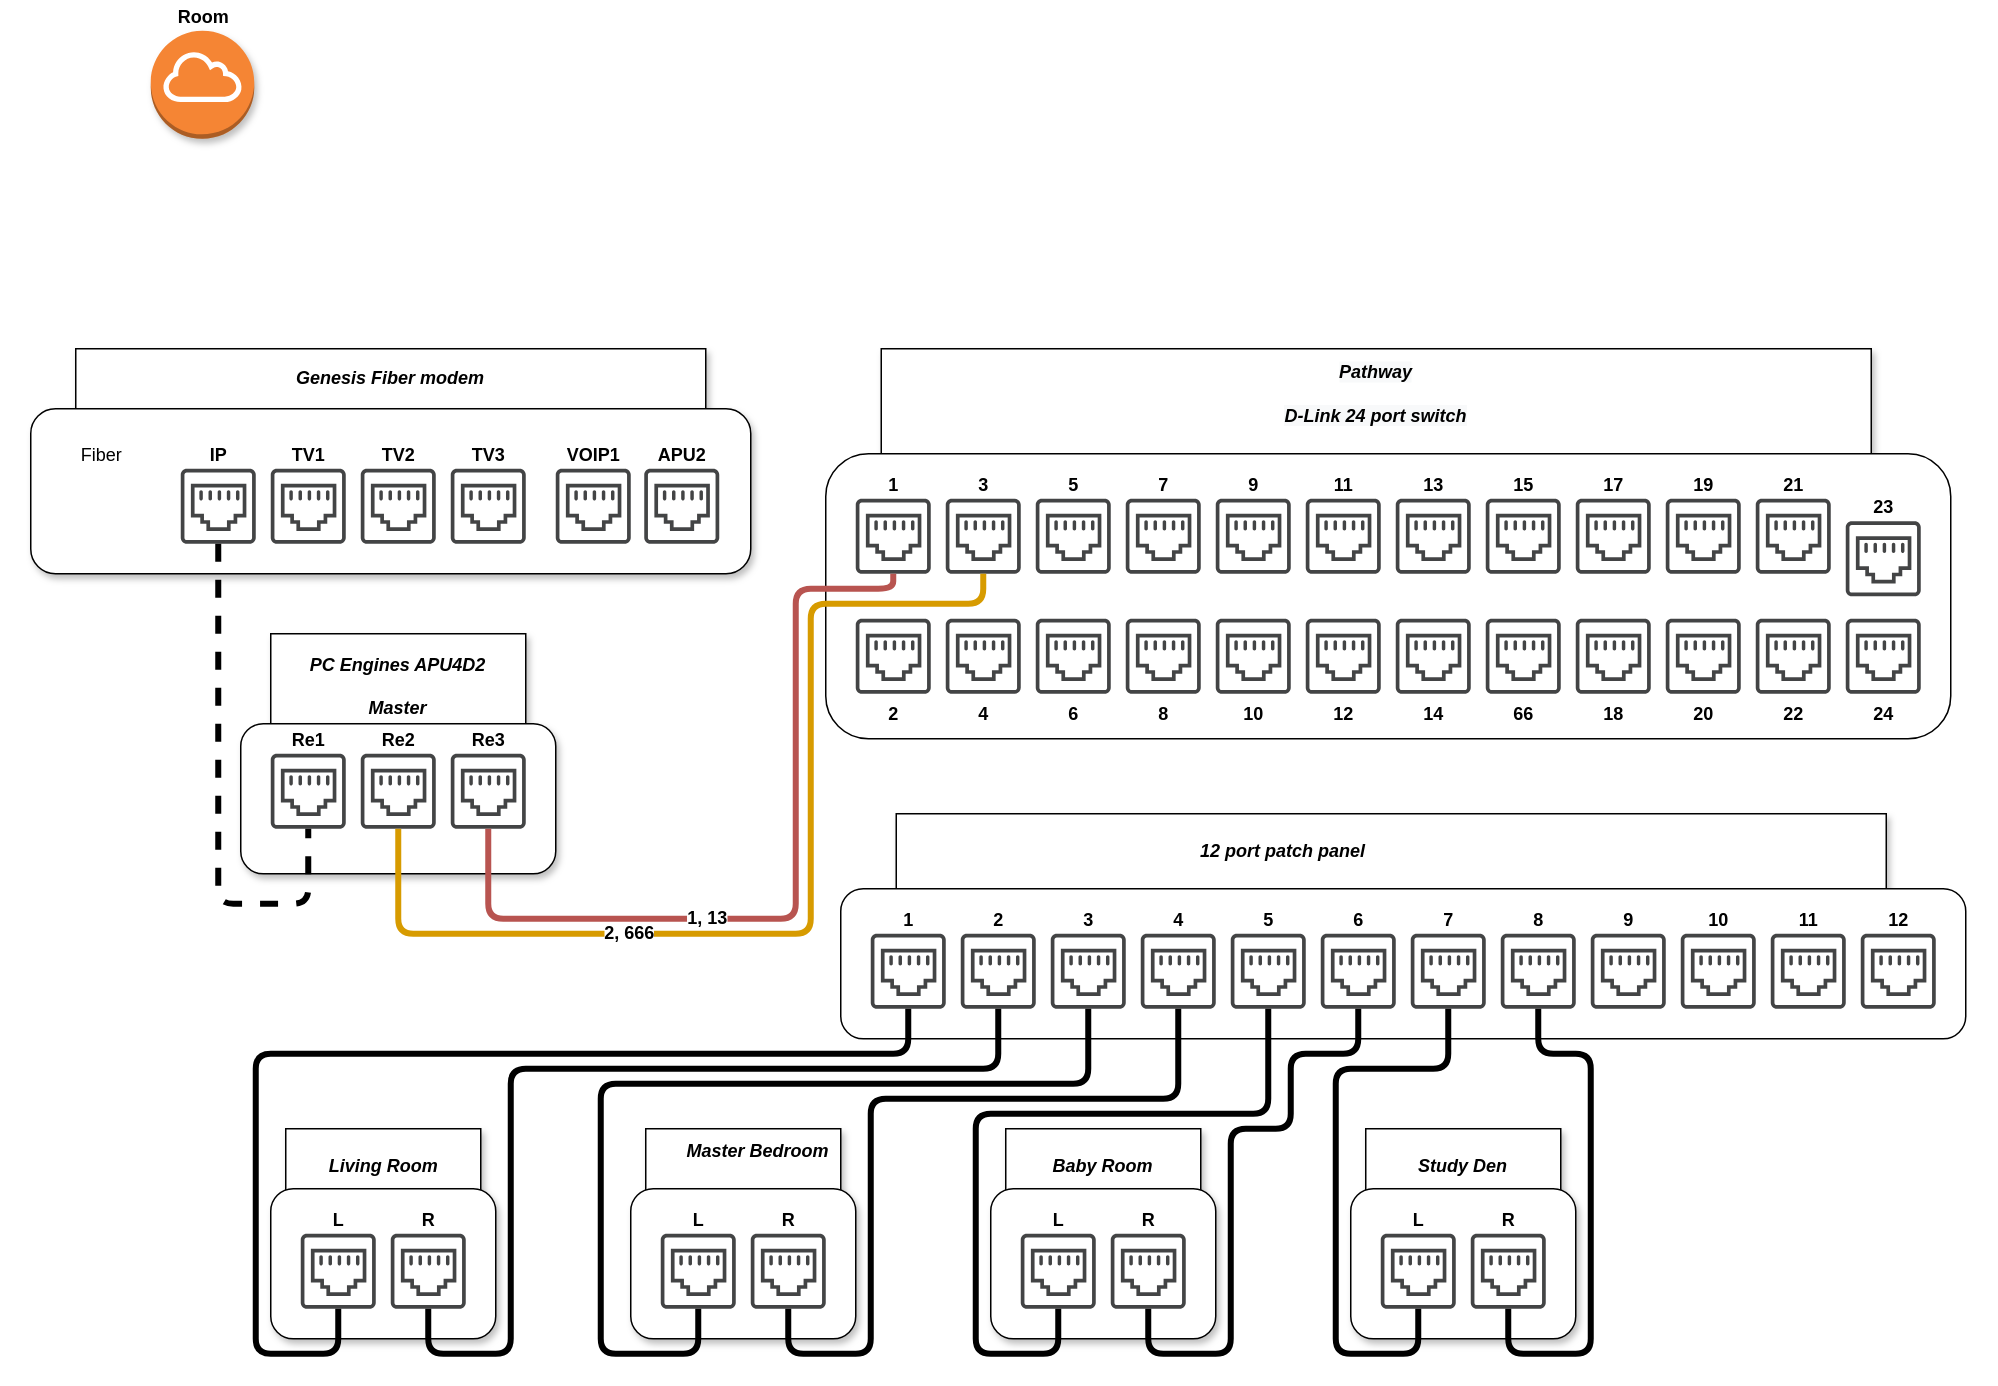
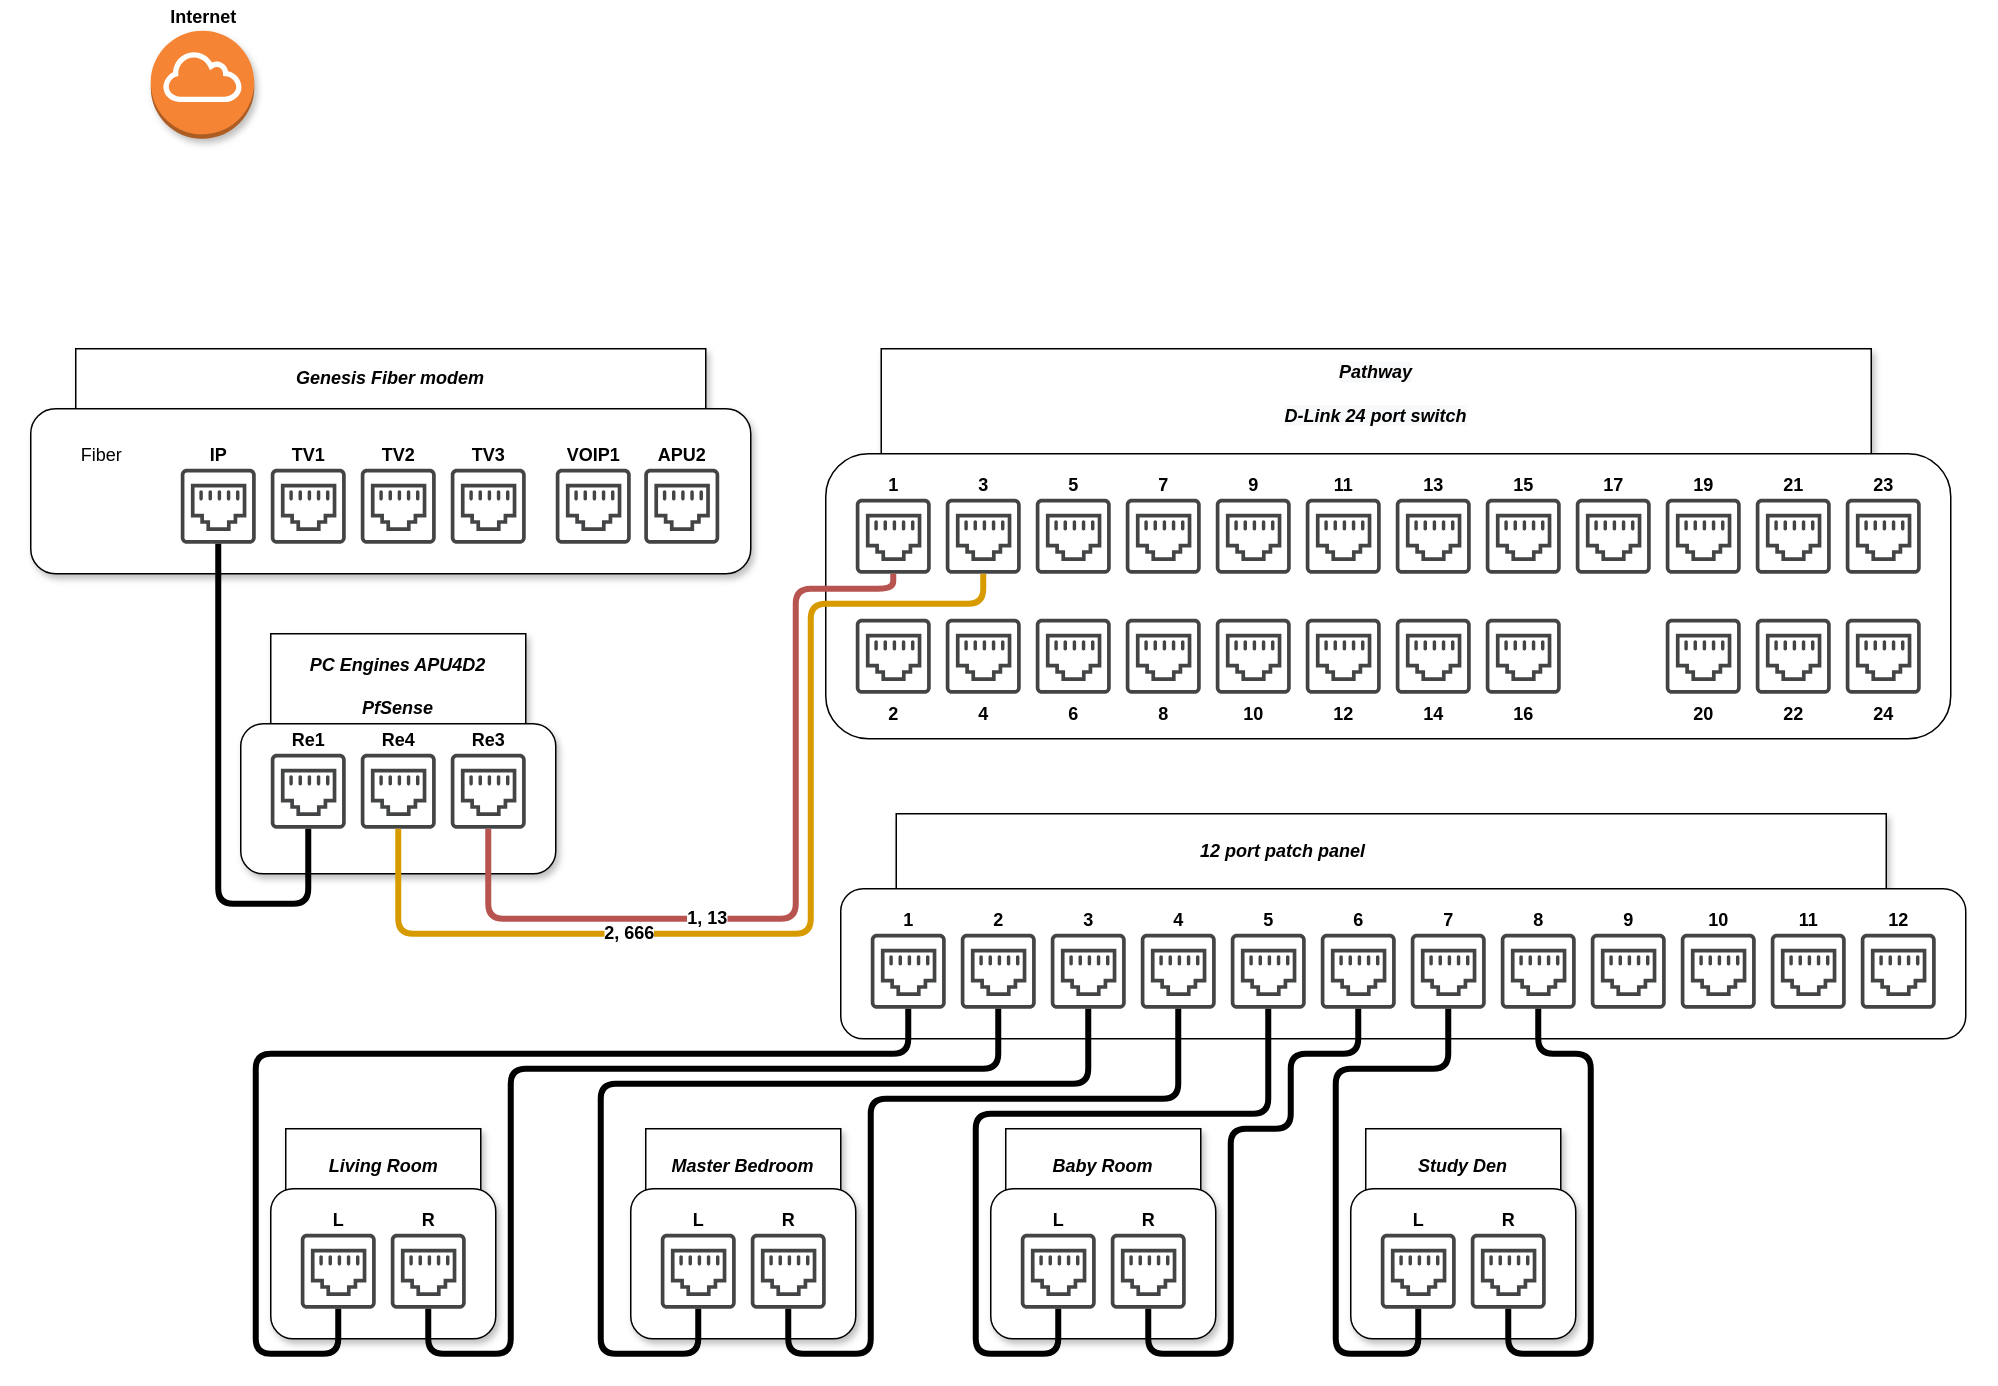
(204, 15) -> (204, 15)
(1883, 559) -> (1883, 536)
(218, 570) -> (218, 570)
(1613, 656) -> none
(398, 686) -> (398, 686)
(1524, 715) -> (1524, 715)
(399, 738) -> (399, 738)
(758, 1151) -> (743, 1166)
